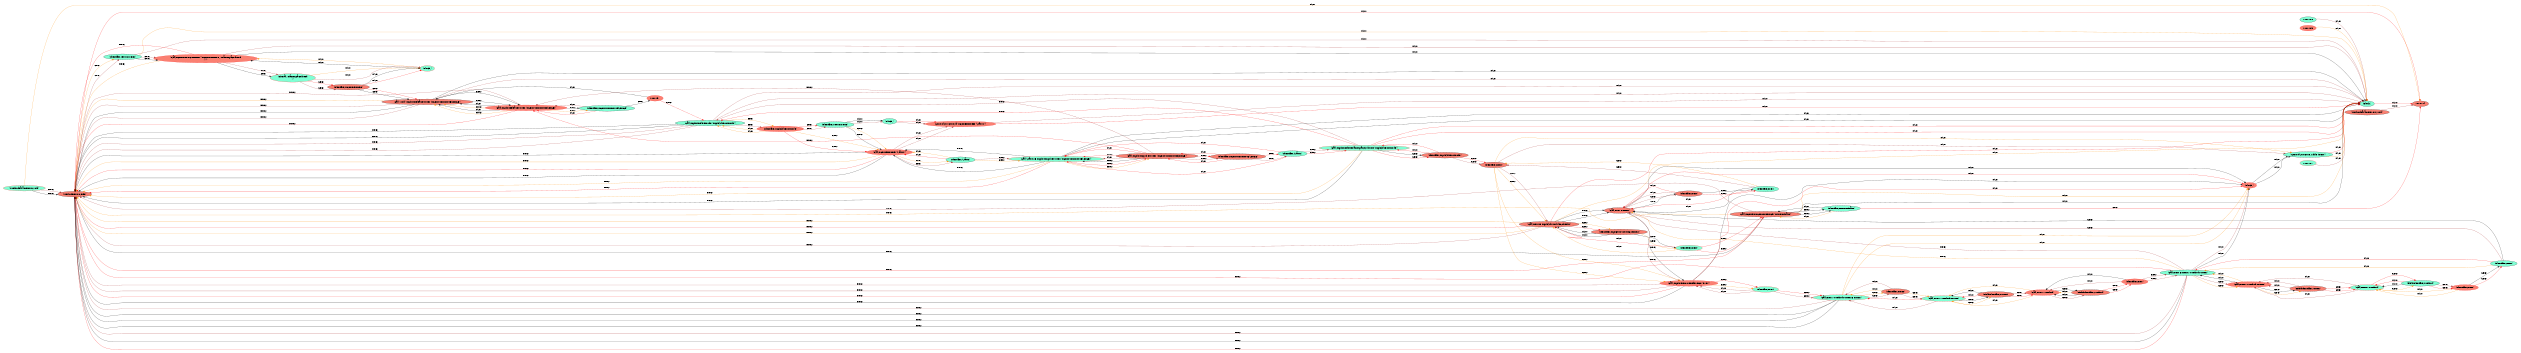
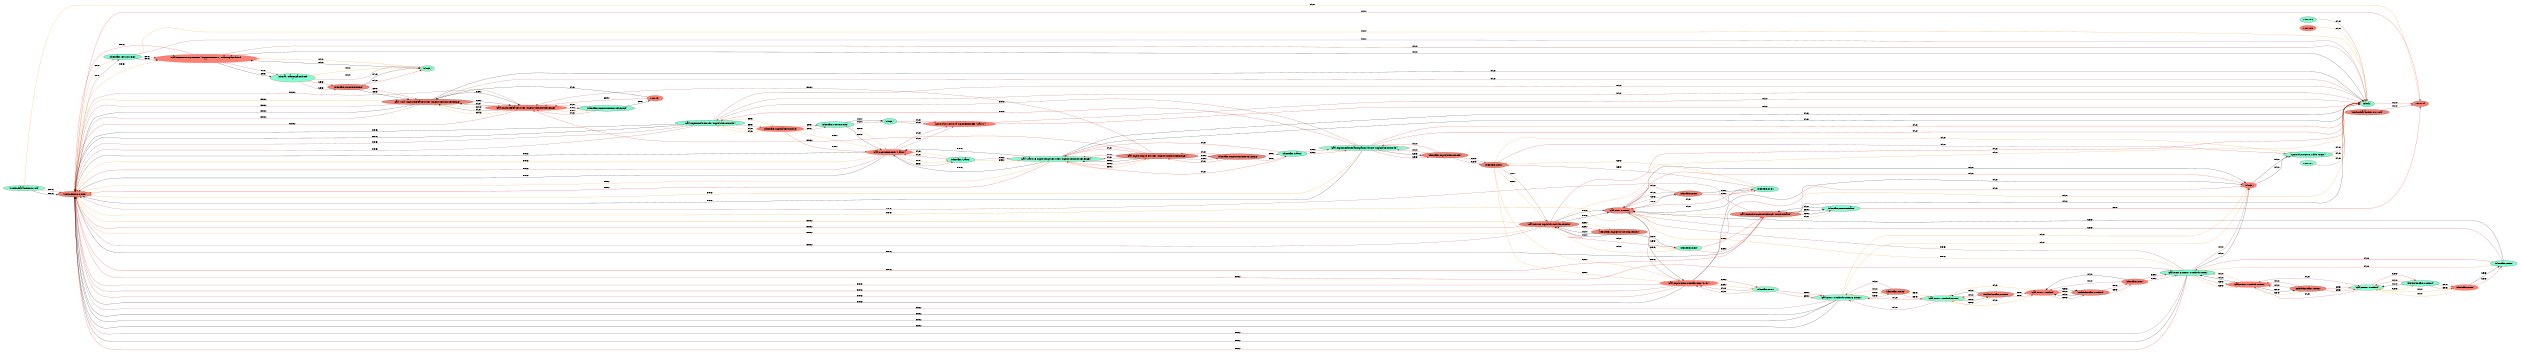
(681, 110) -> (597, 101)
